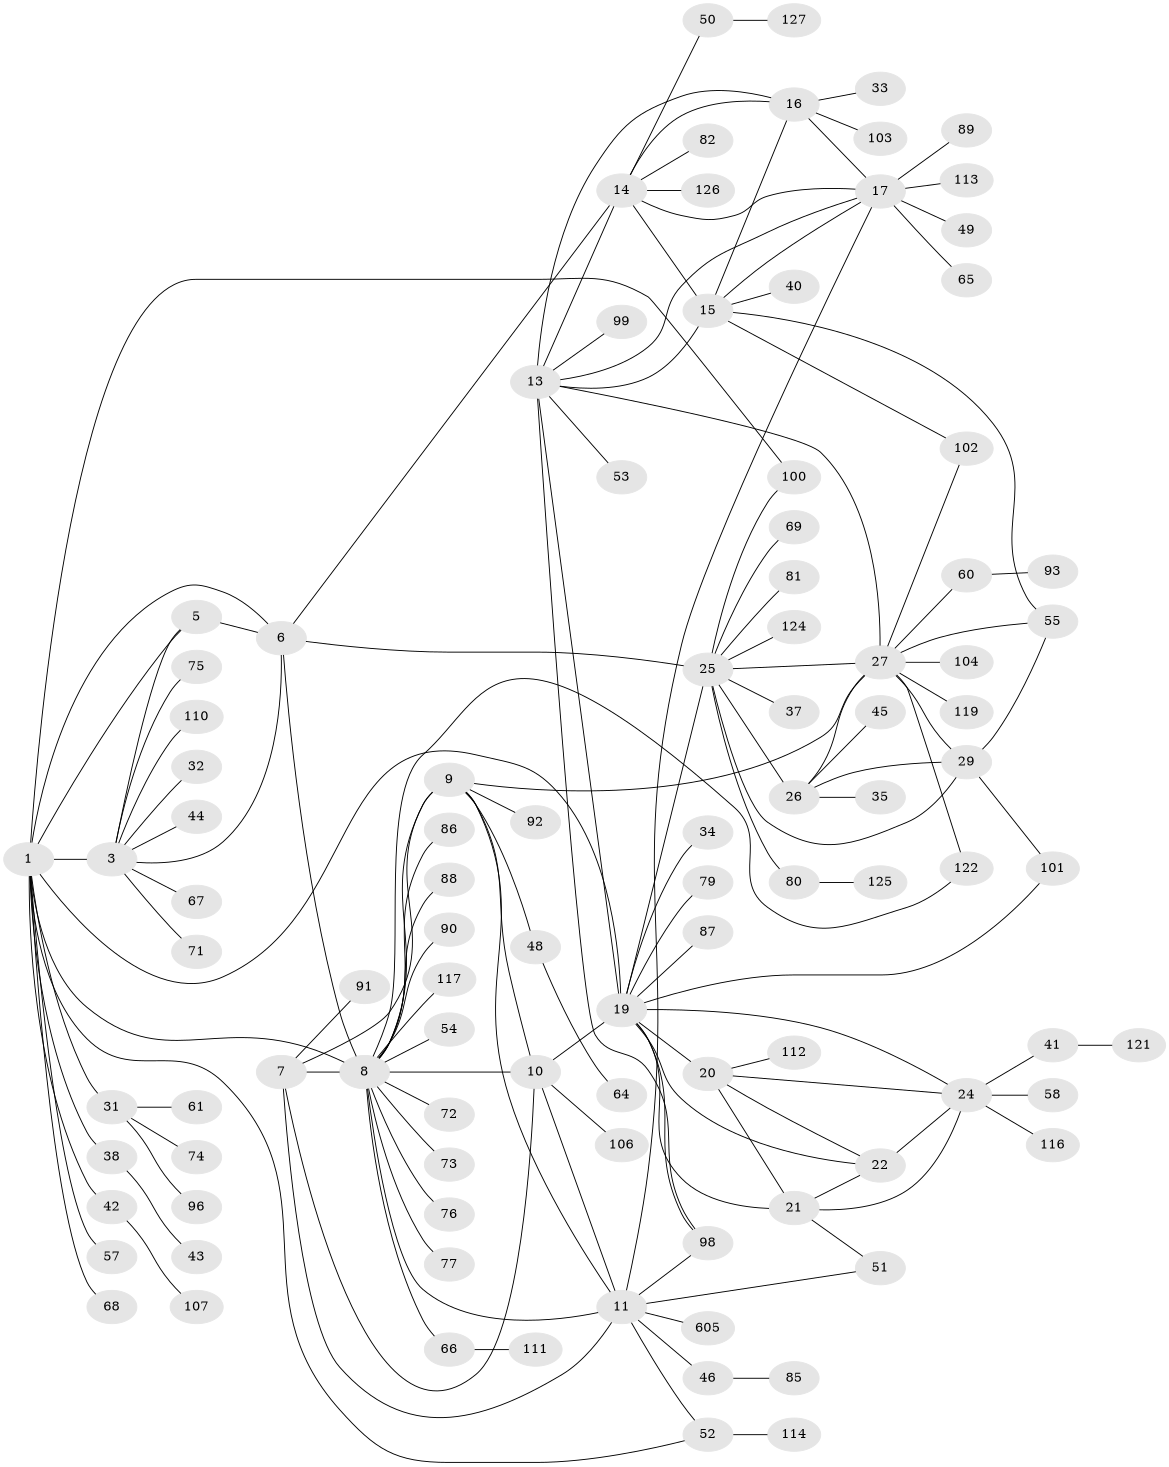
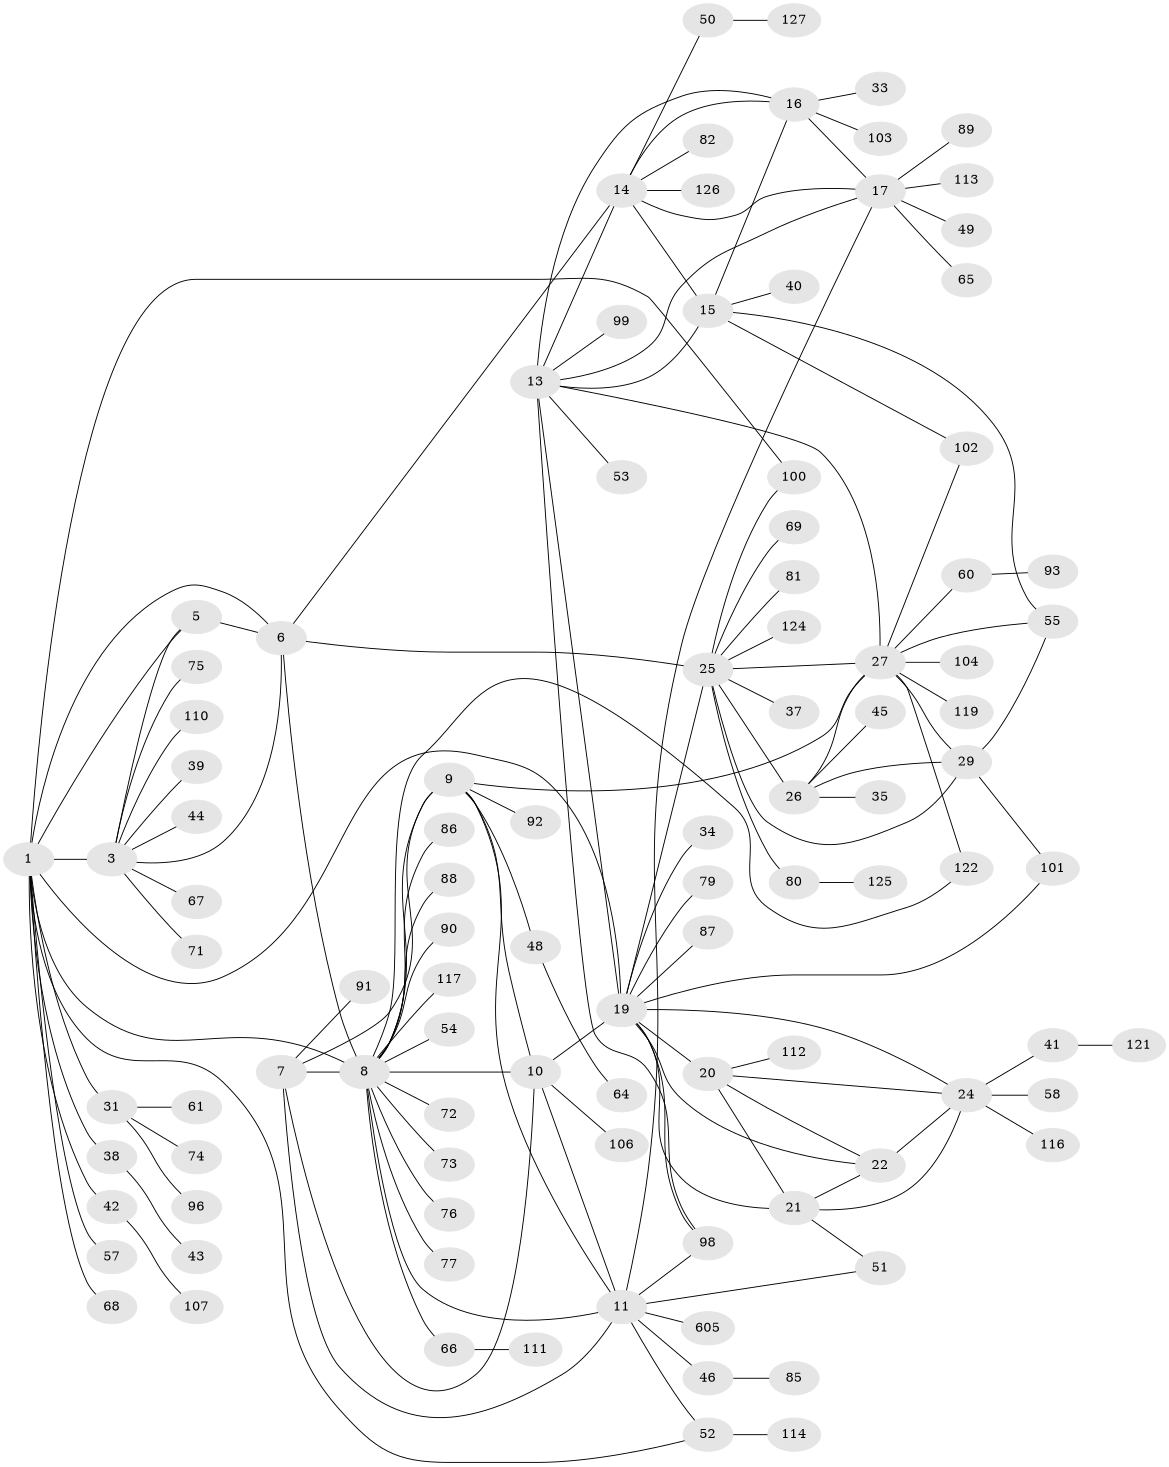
(790, 246) -> none
(197, 767) -> (197, 767)
